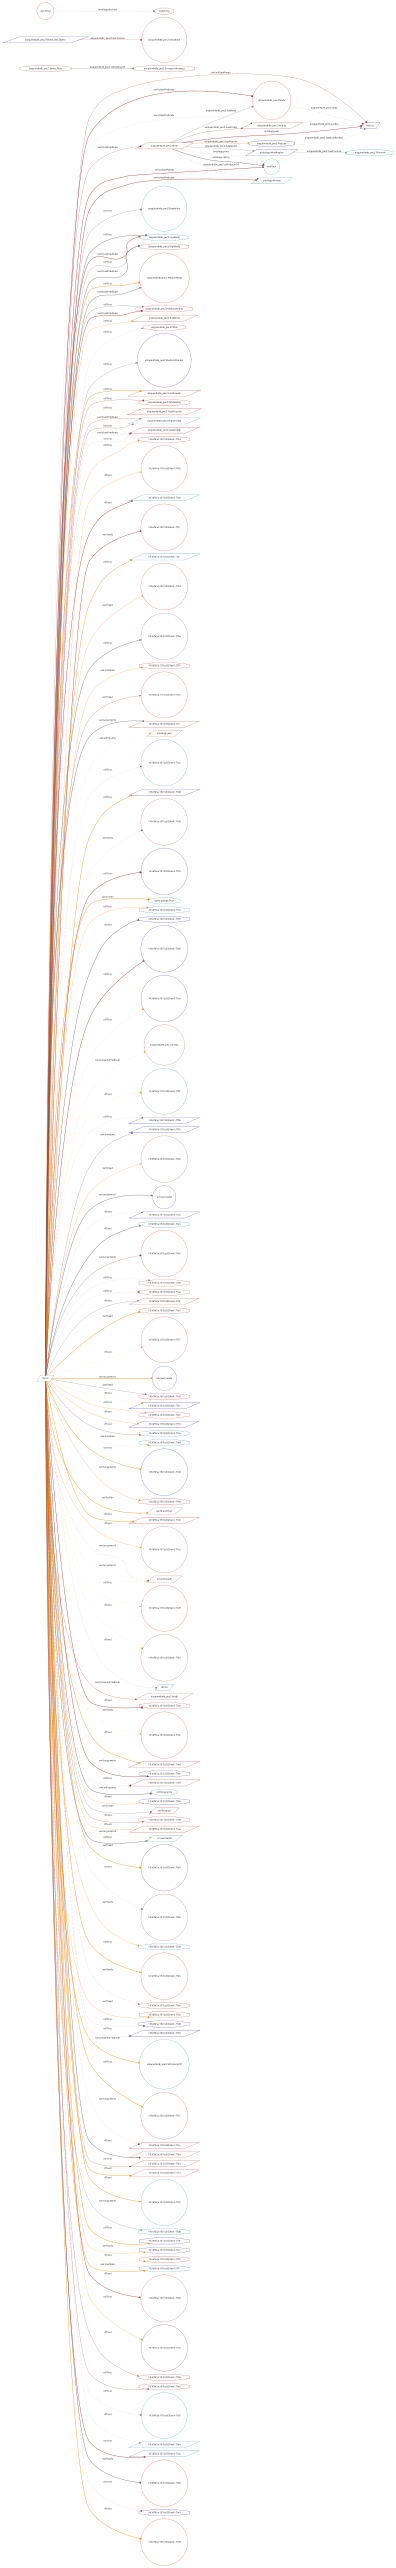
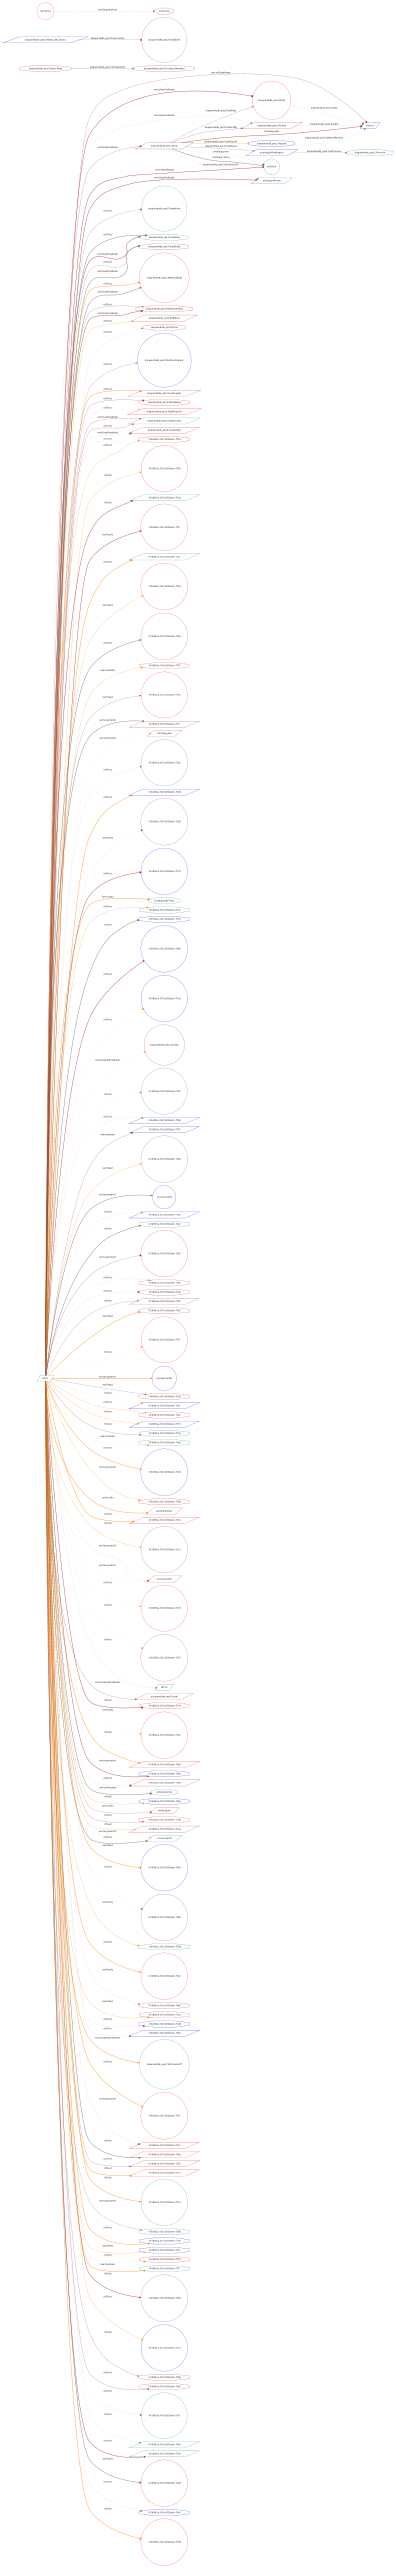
(53, 1739) -> (53, 1739)
